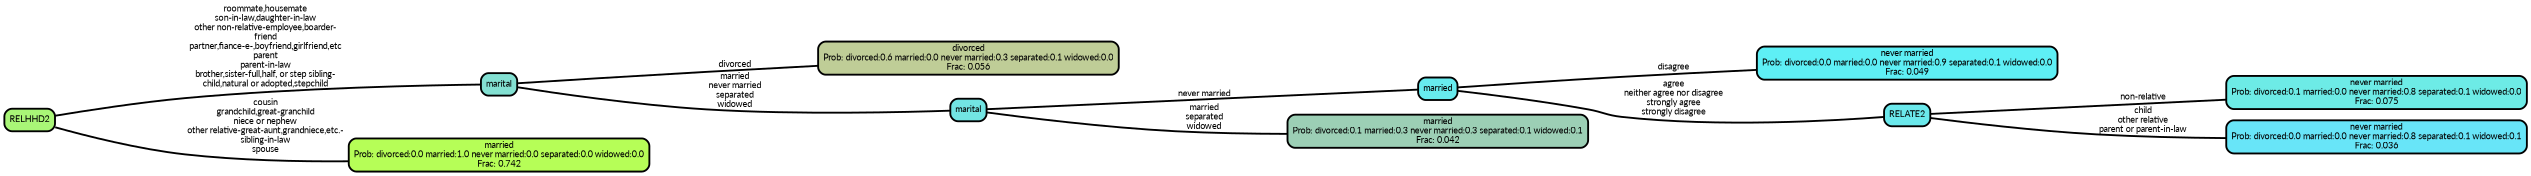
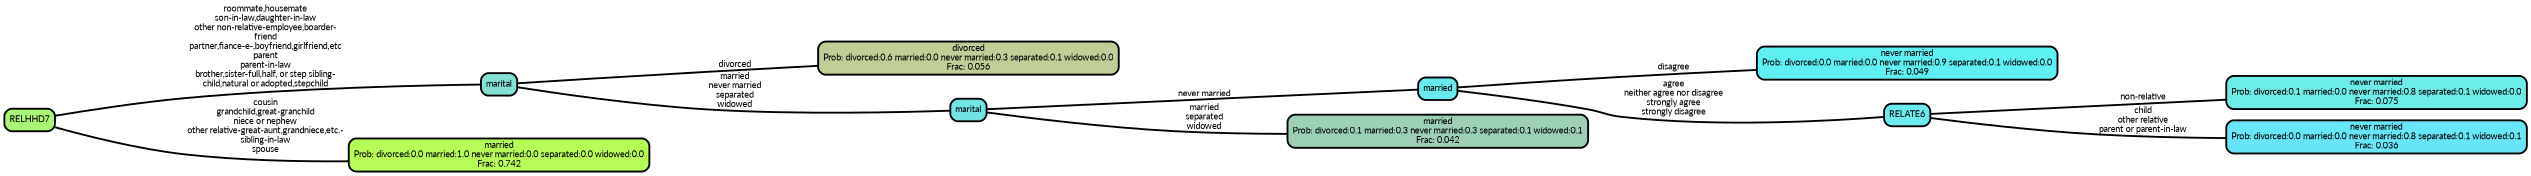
(1907, 115) -> (1907, 115)
(30, 120) -> (30, 120)
